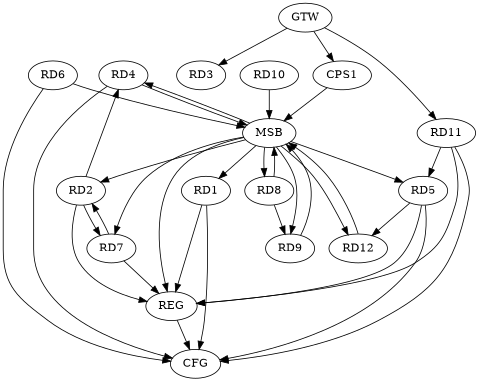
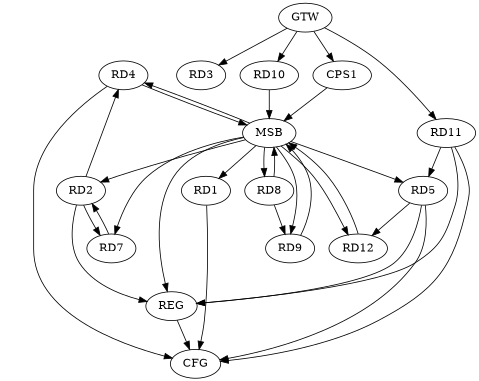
none -> (290, 43)
(53, 75) -> none
(190, 244) -> none
(138, 274) -> none
